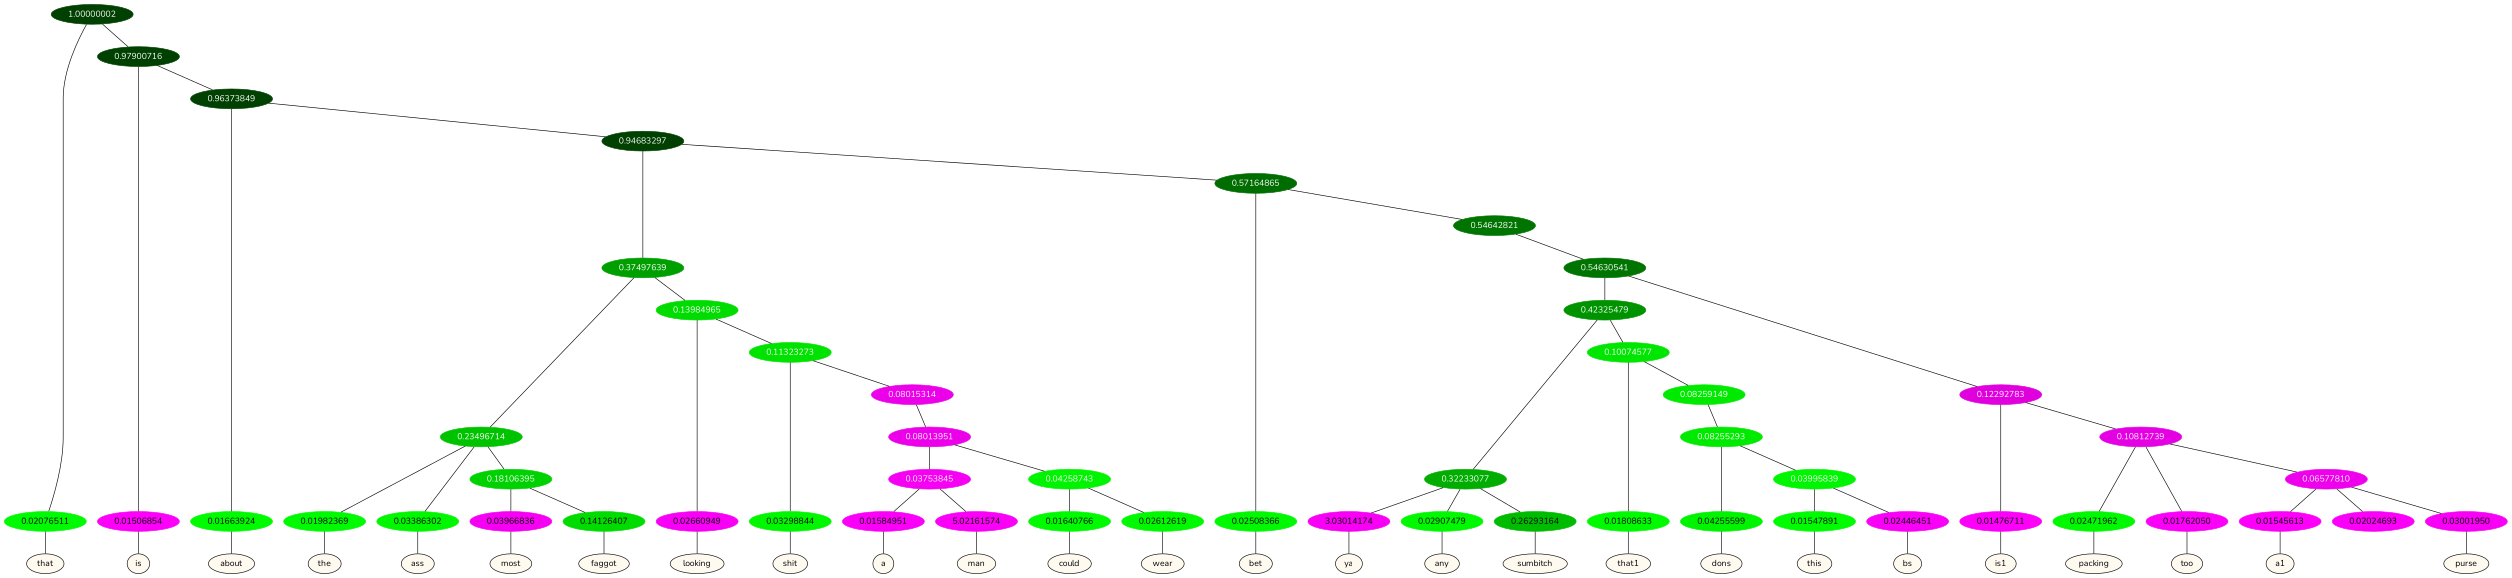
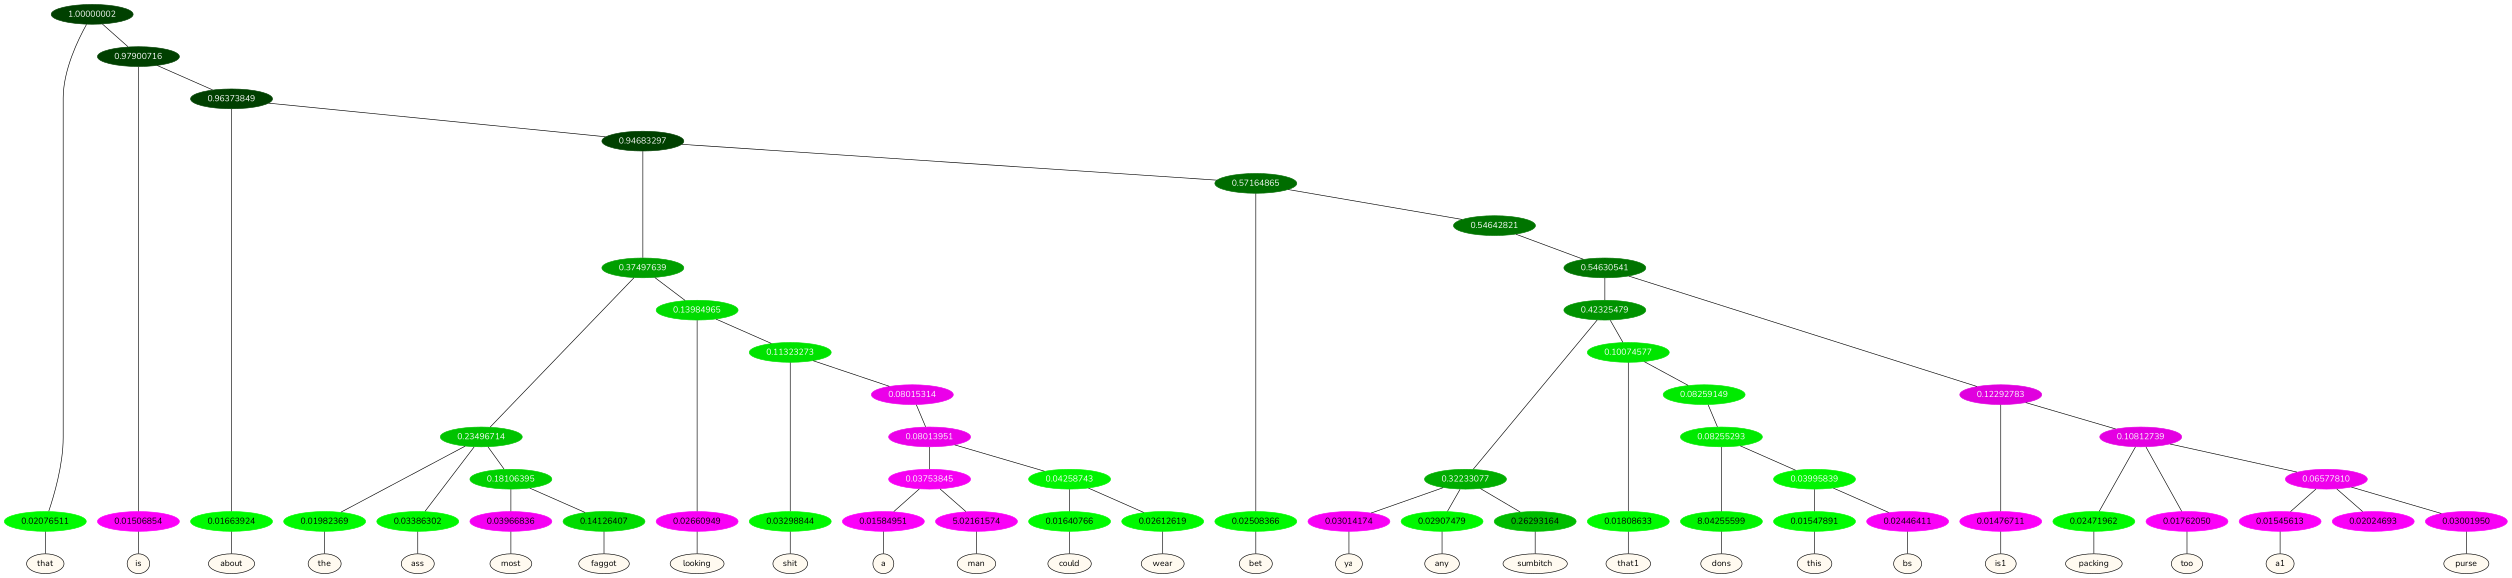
(1349, 521) -> (1349, 521)
(1721, 521) -> (1721, 521)
(1908, 521) -> (1908, 521)
